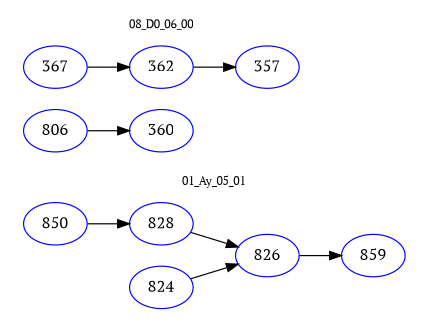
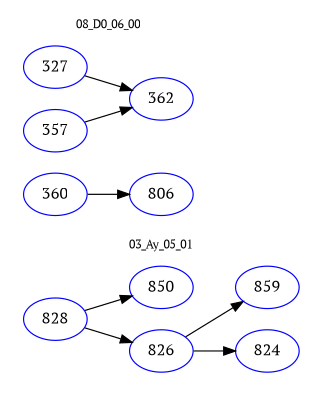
(55, 67) -> (55, 67)
(209, 67) -> (103, 117)
(103, 131) -> (103, 194)
(214, 182) -> (161, 246)
(103, 224) -> (103, 305)
(209, 273) -> (209, 351)
